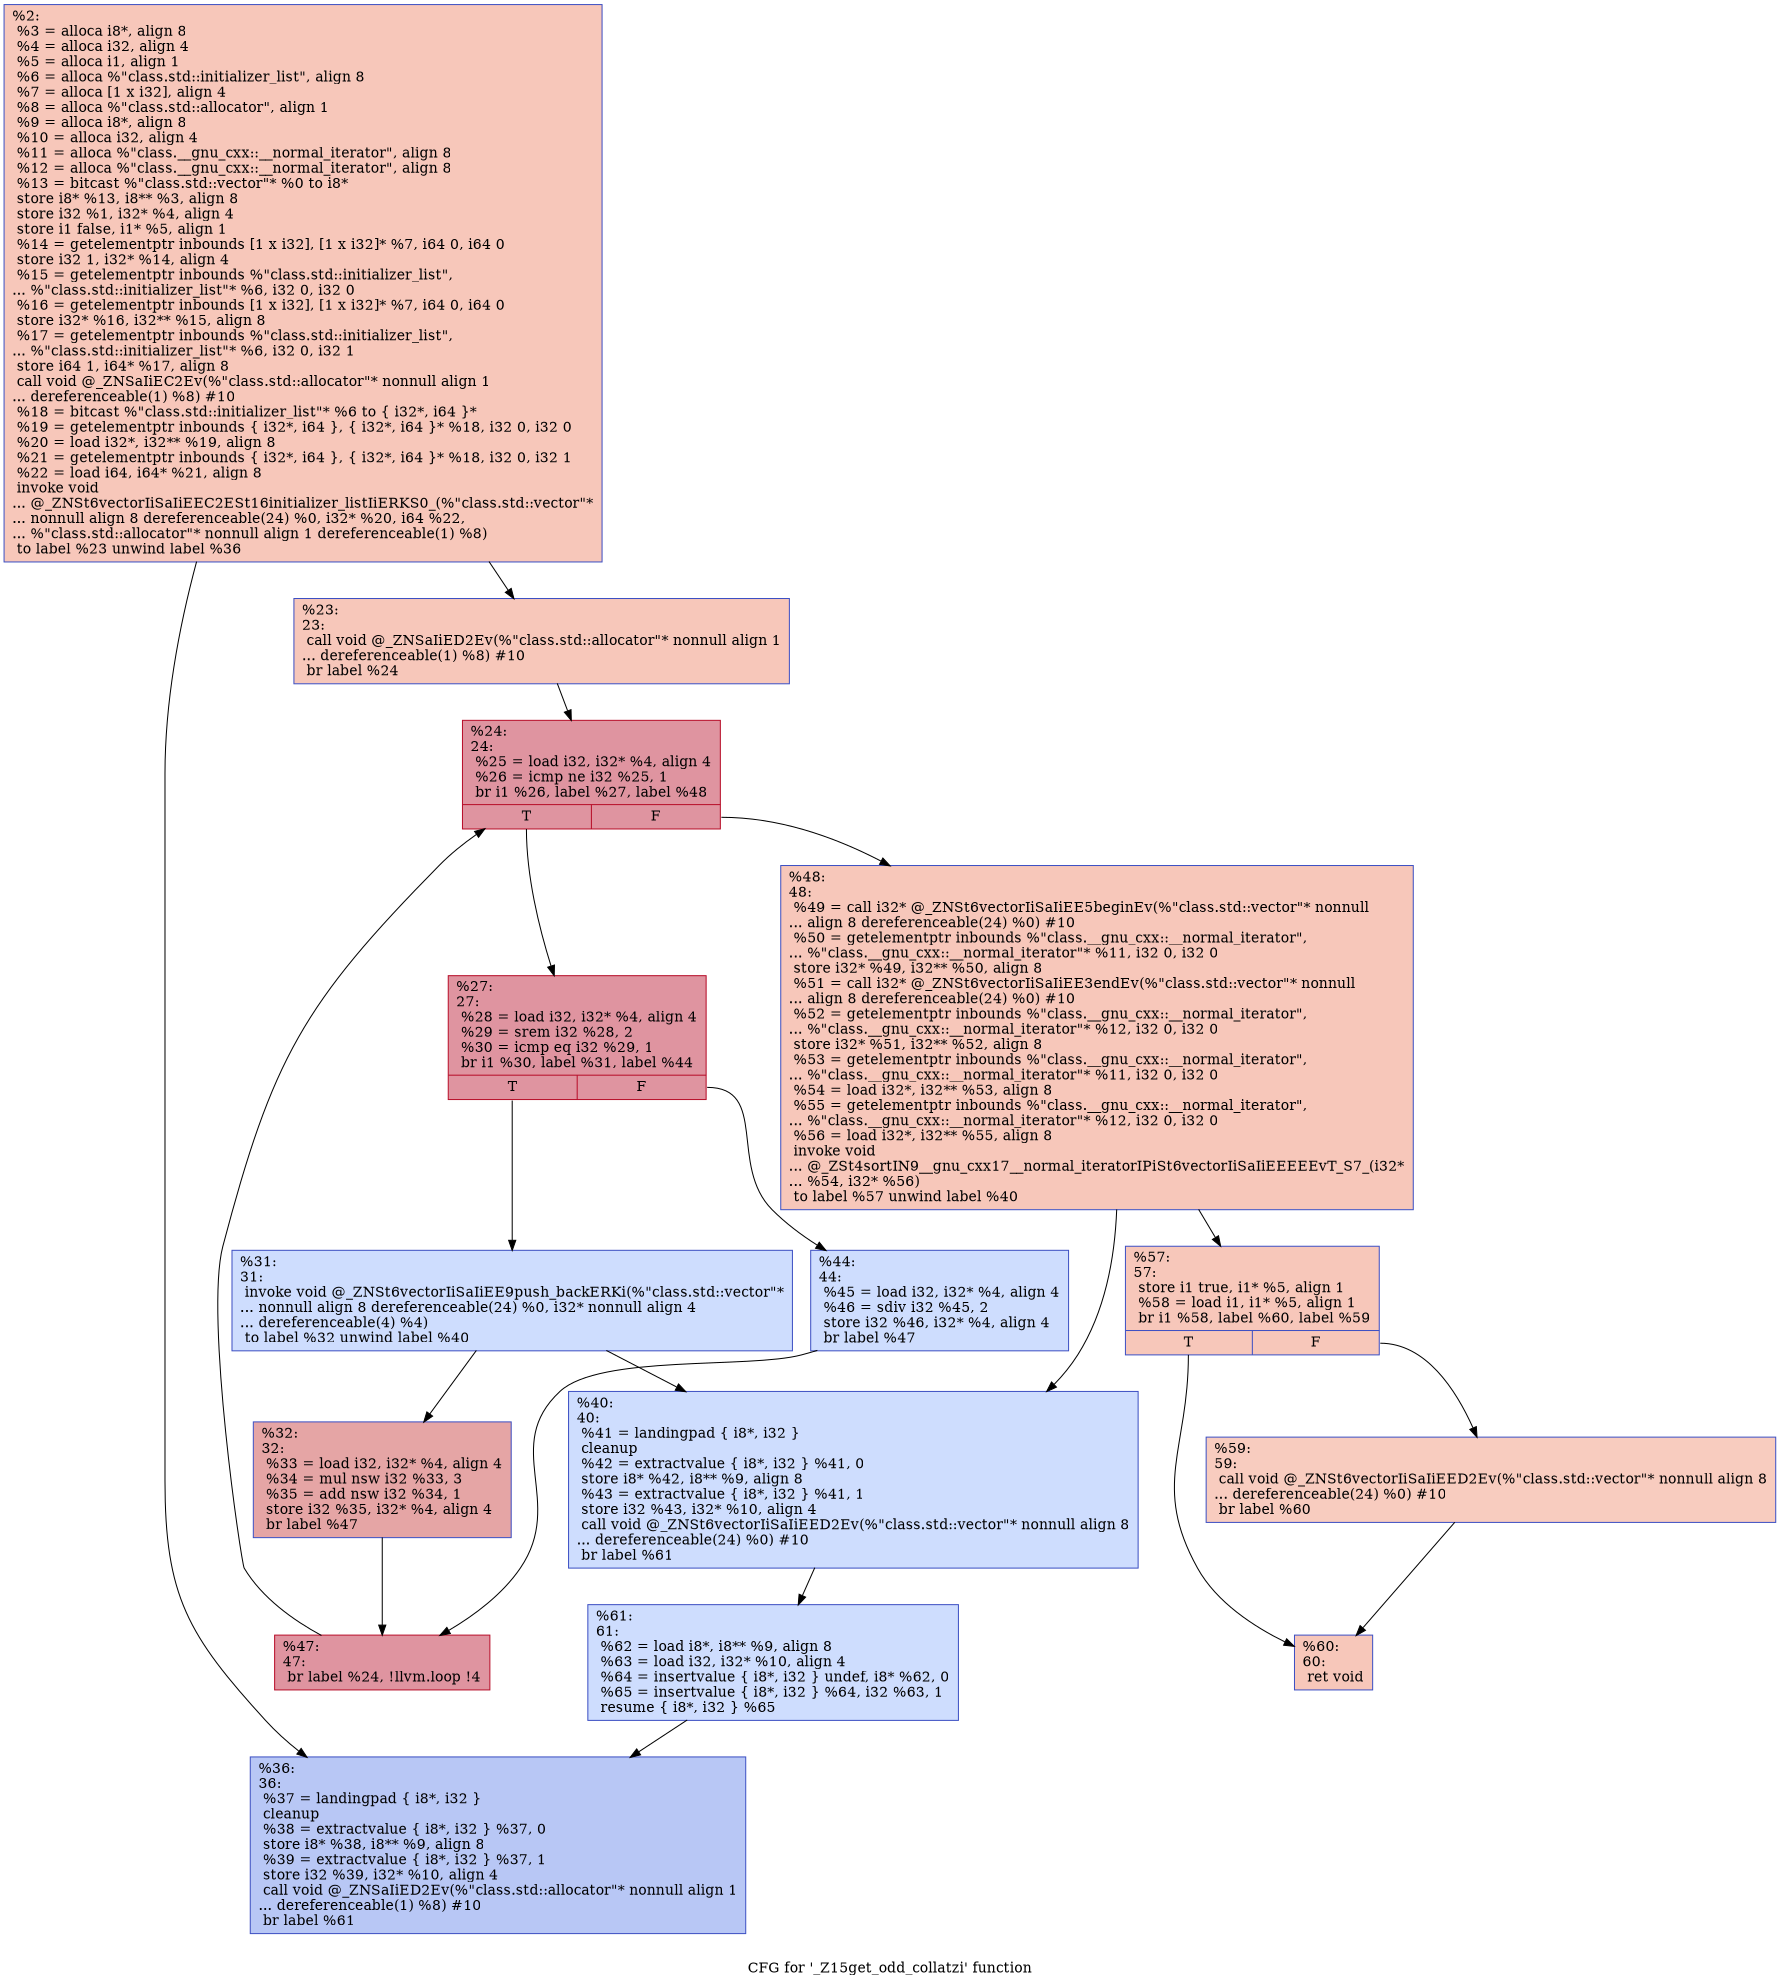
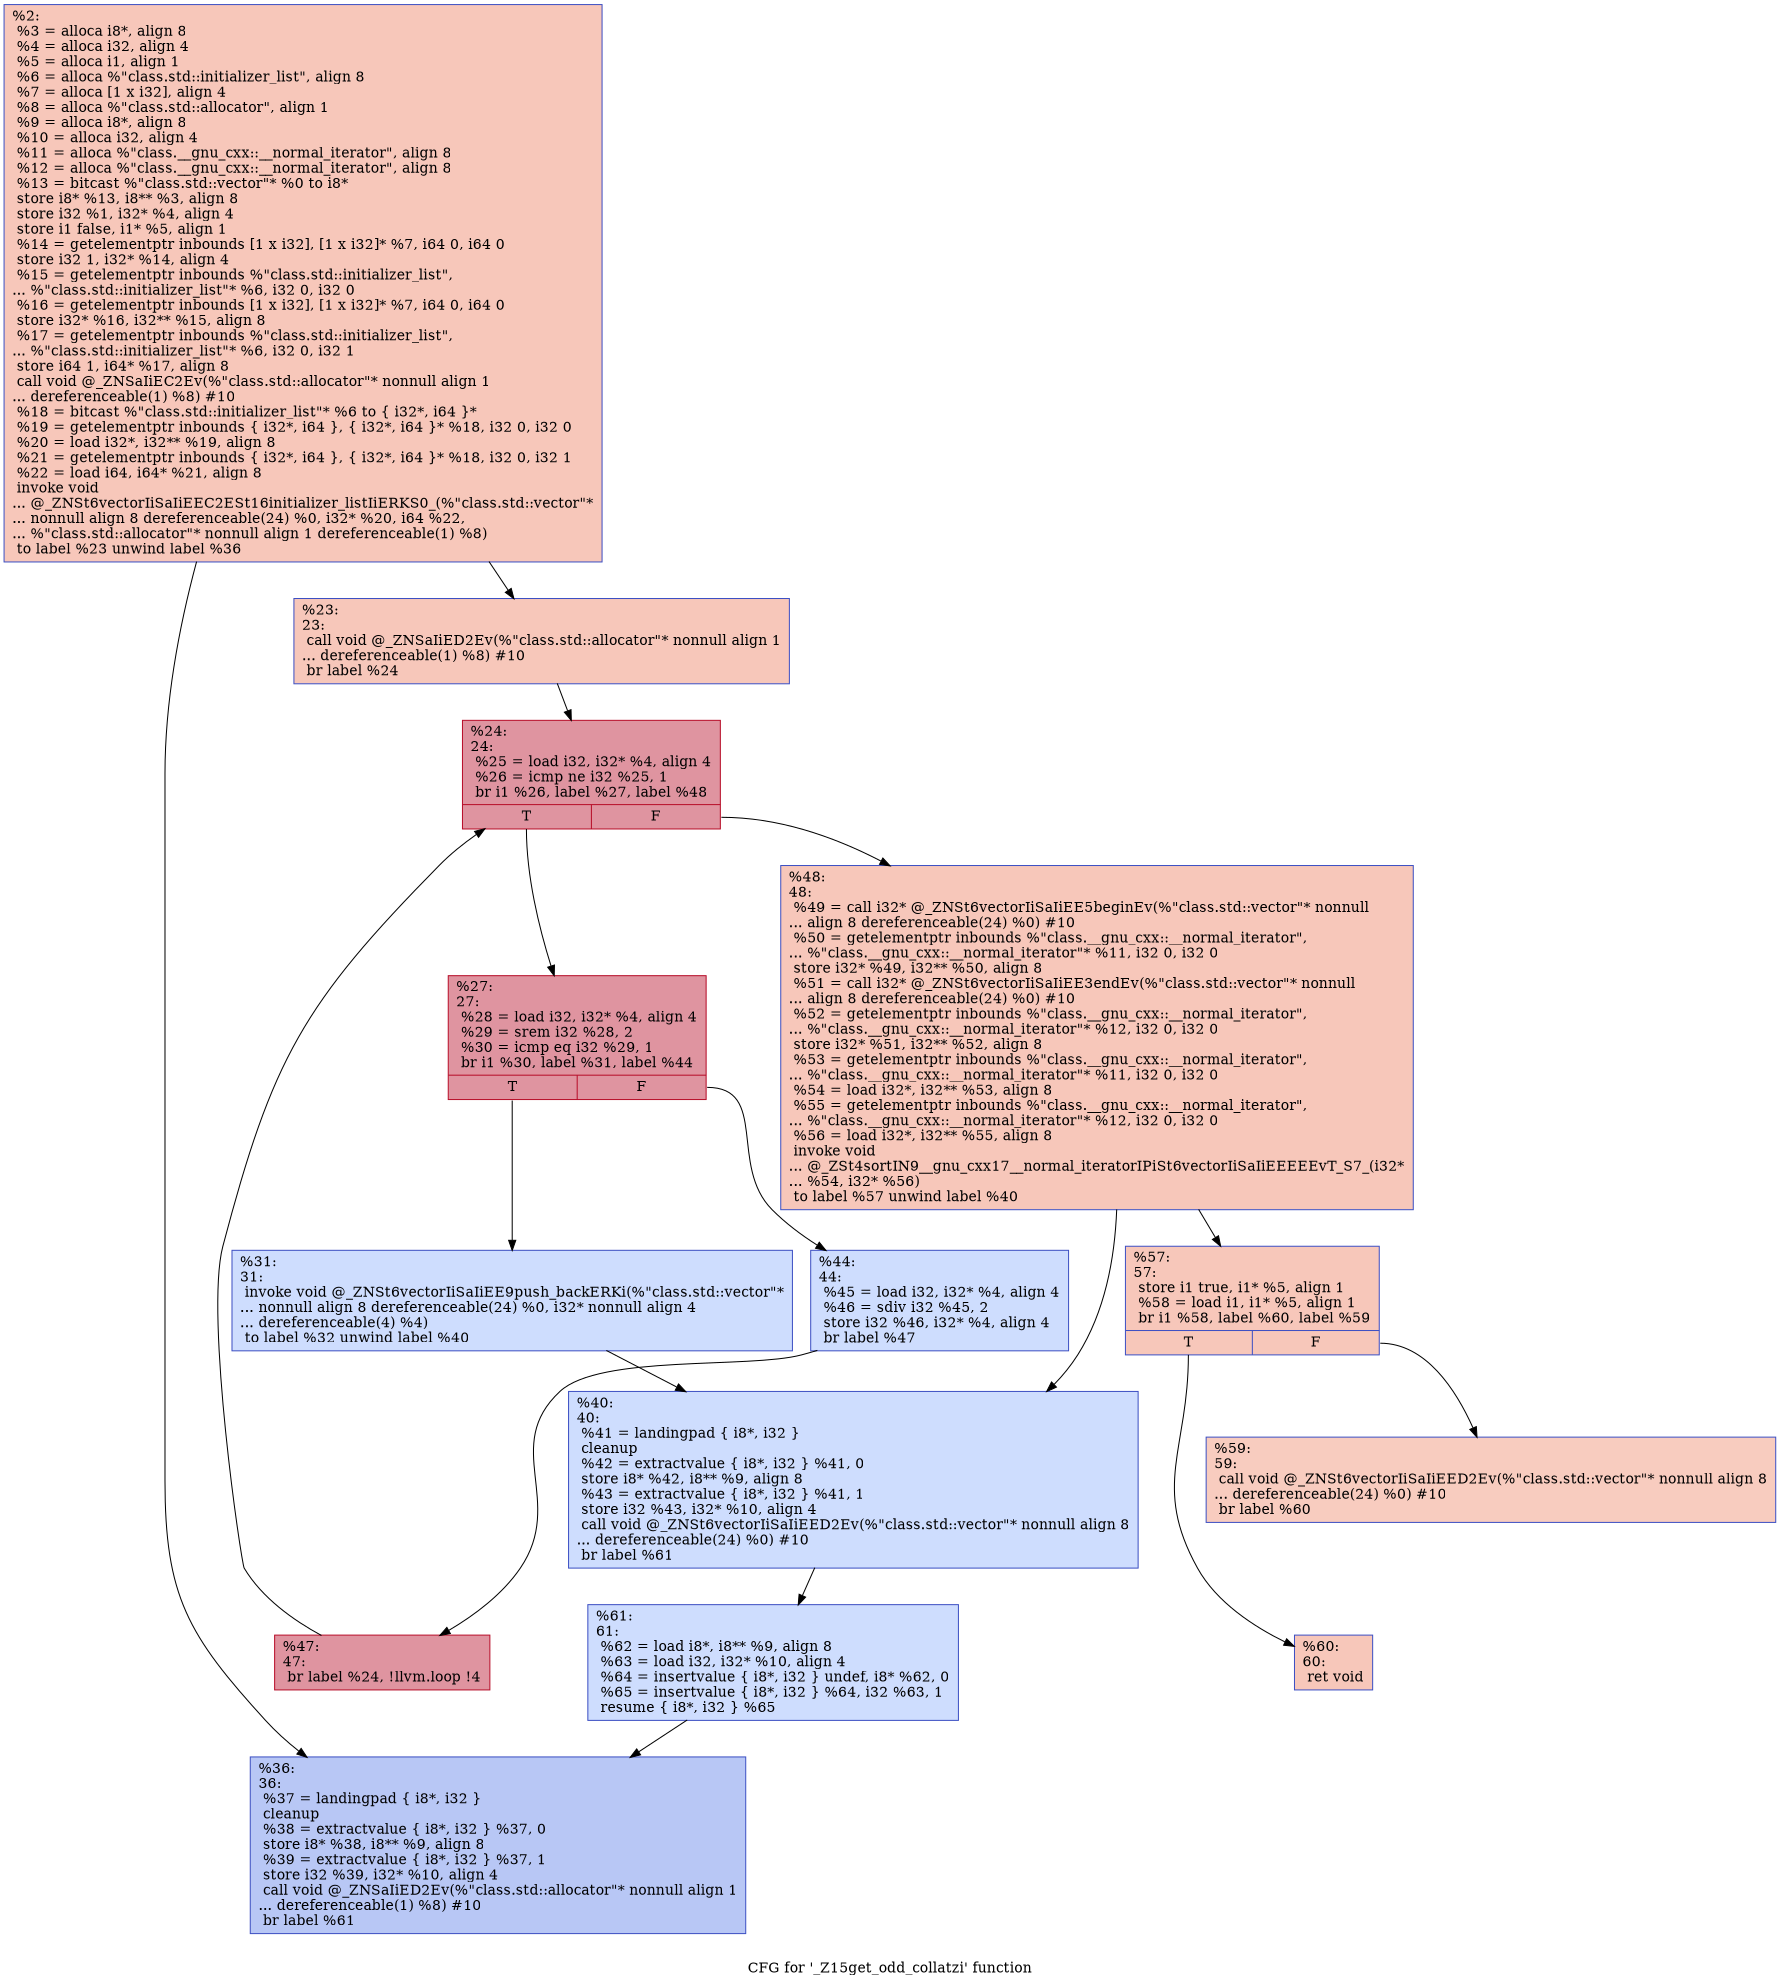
(382, 1480) -> none
(1409, 1575) -> none
